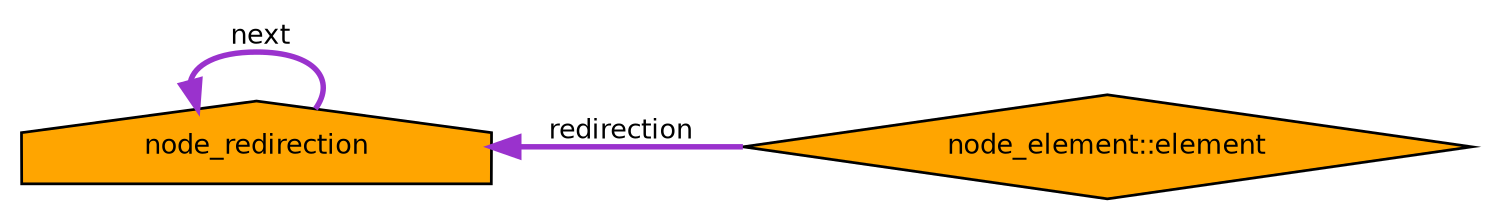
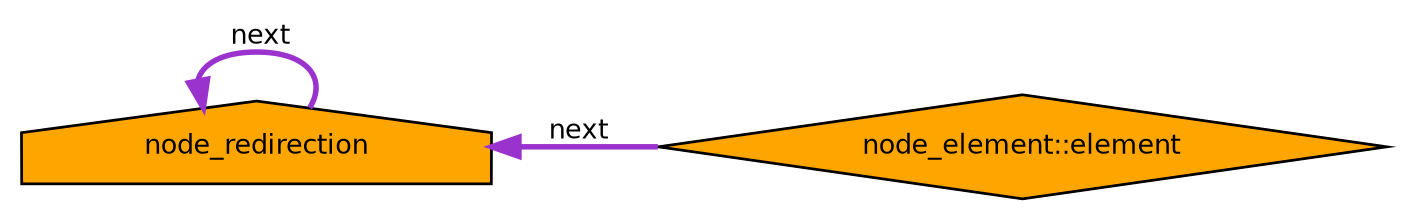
(617, 132) -> (575, 132)
